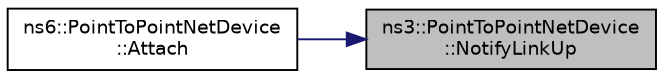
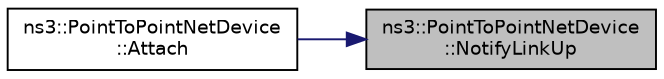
(152, 39) -> (152, 39)
